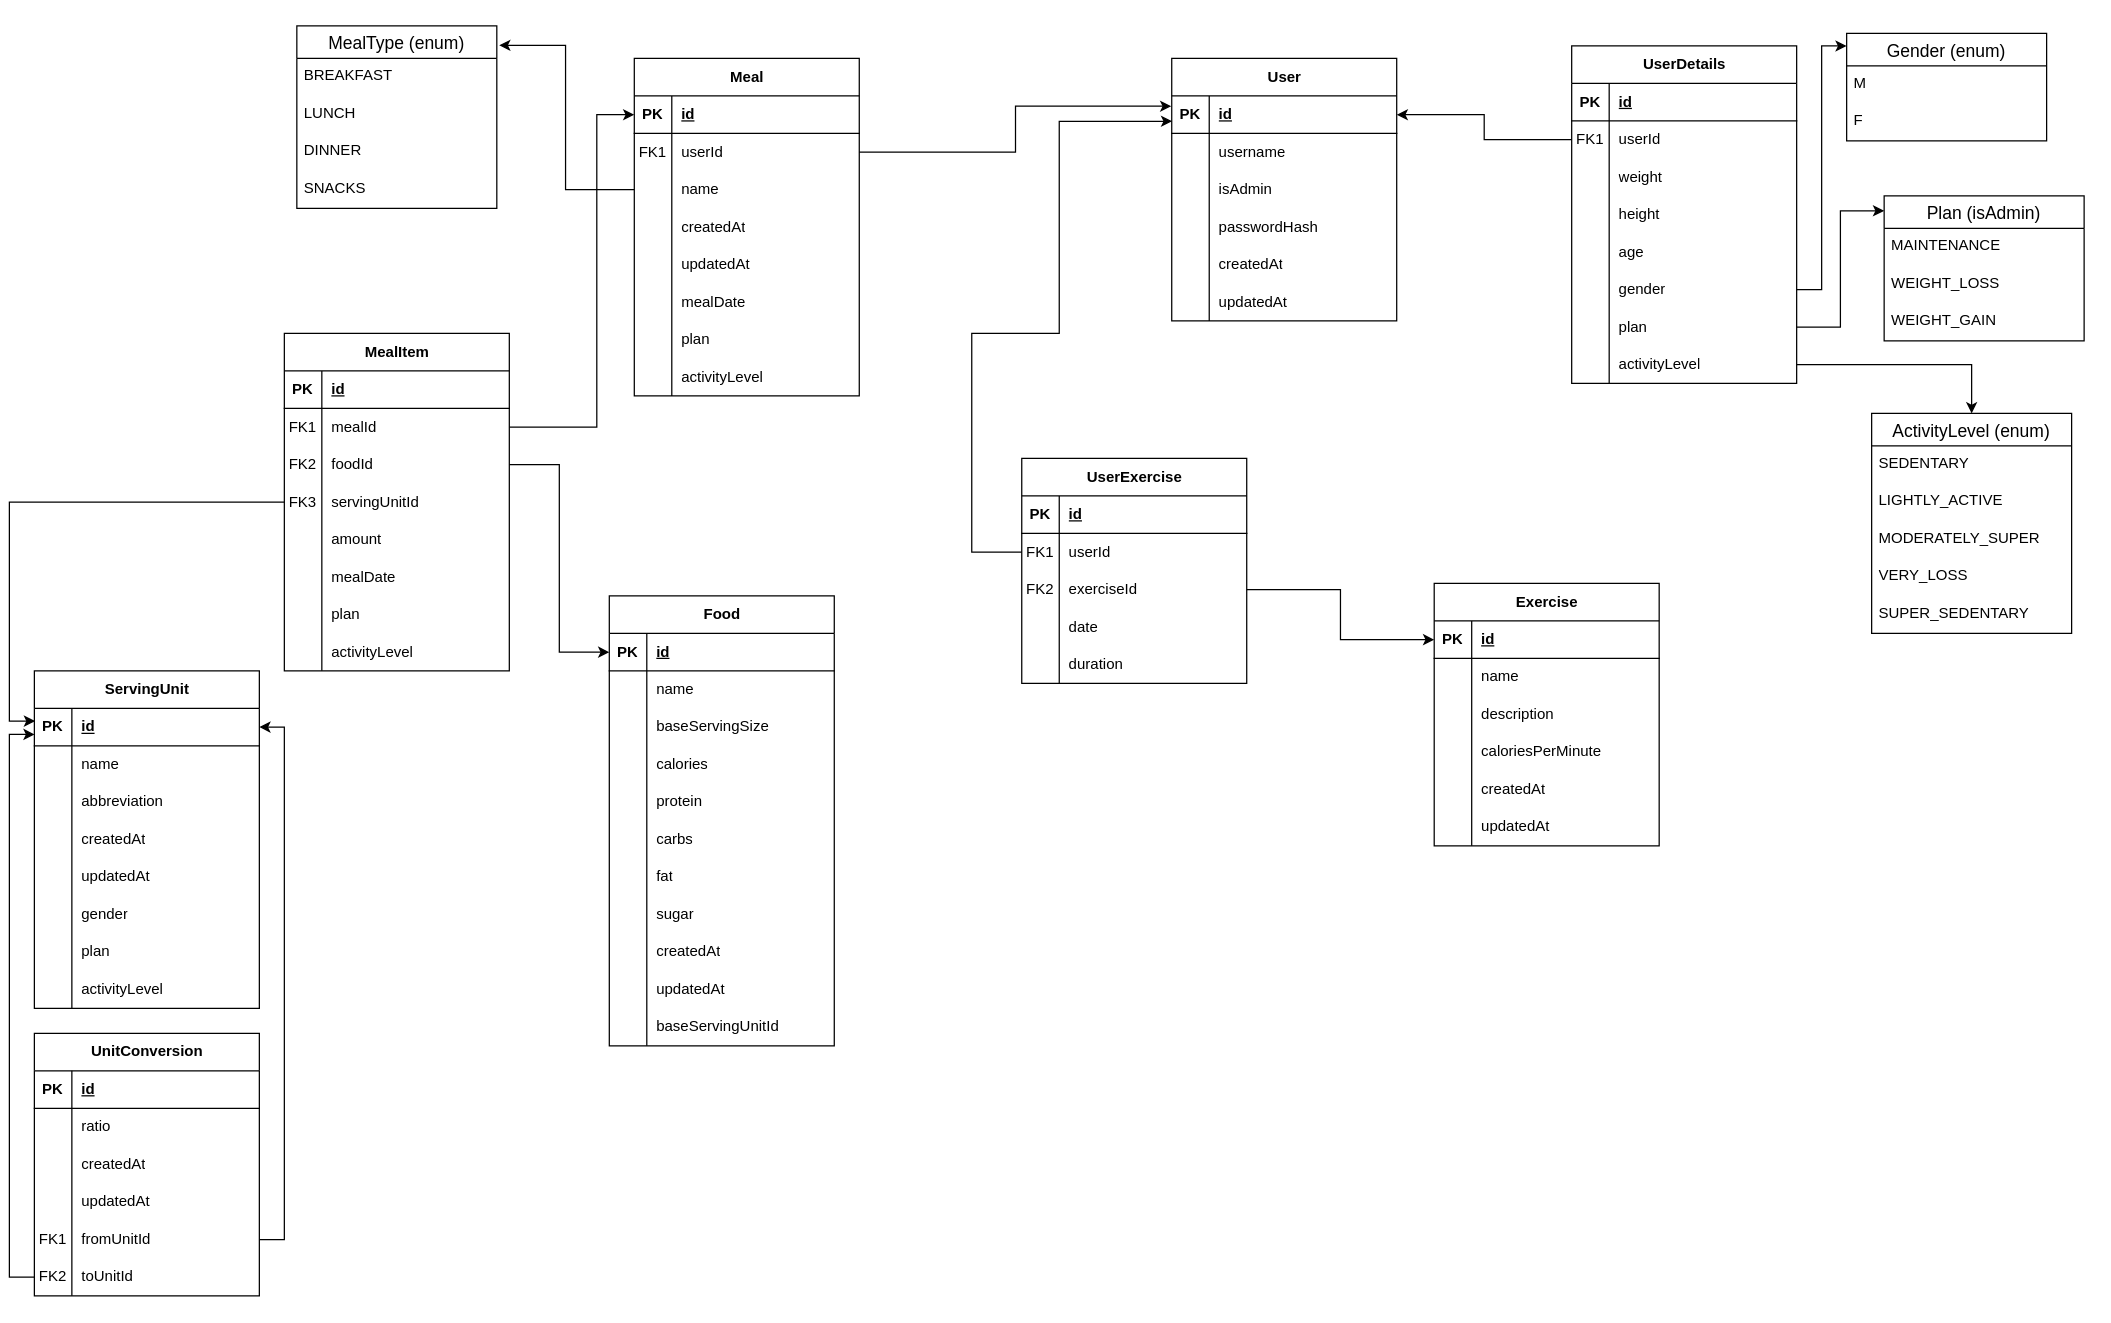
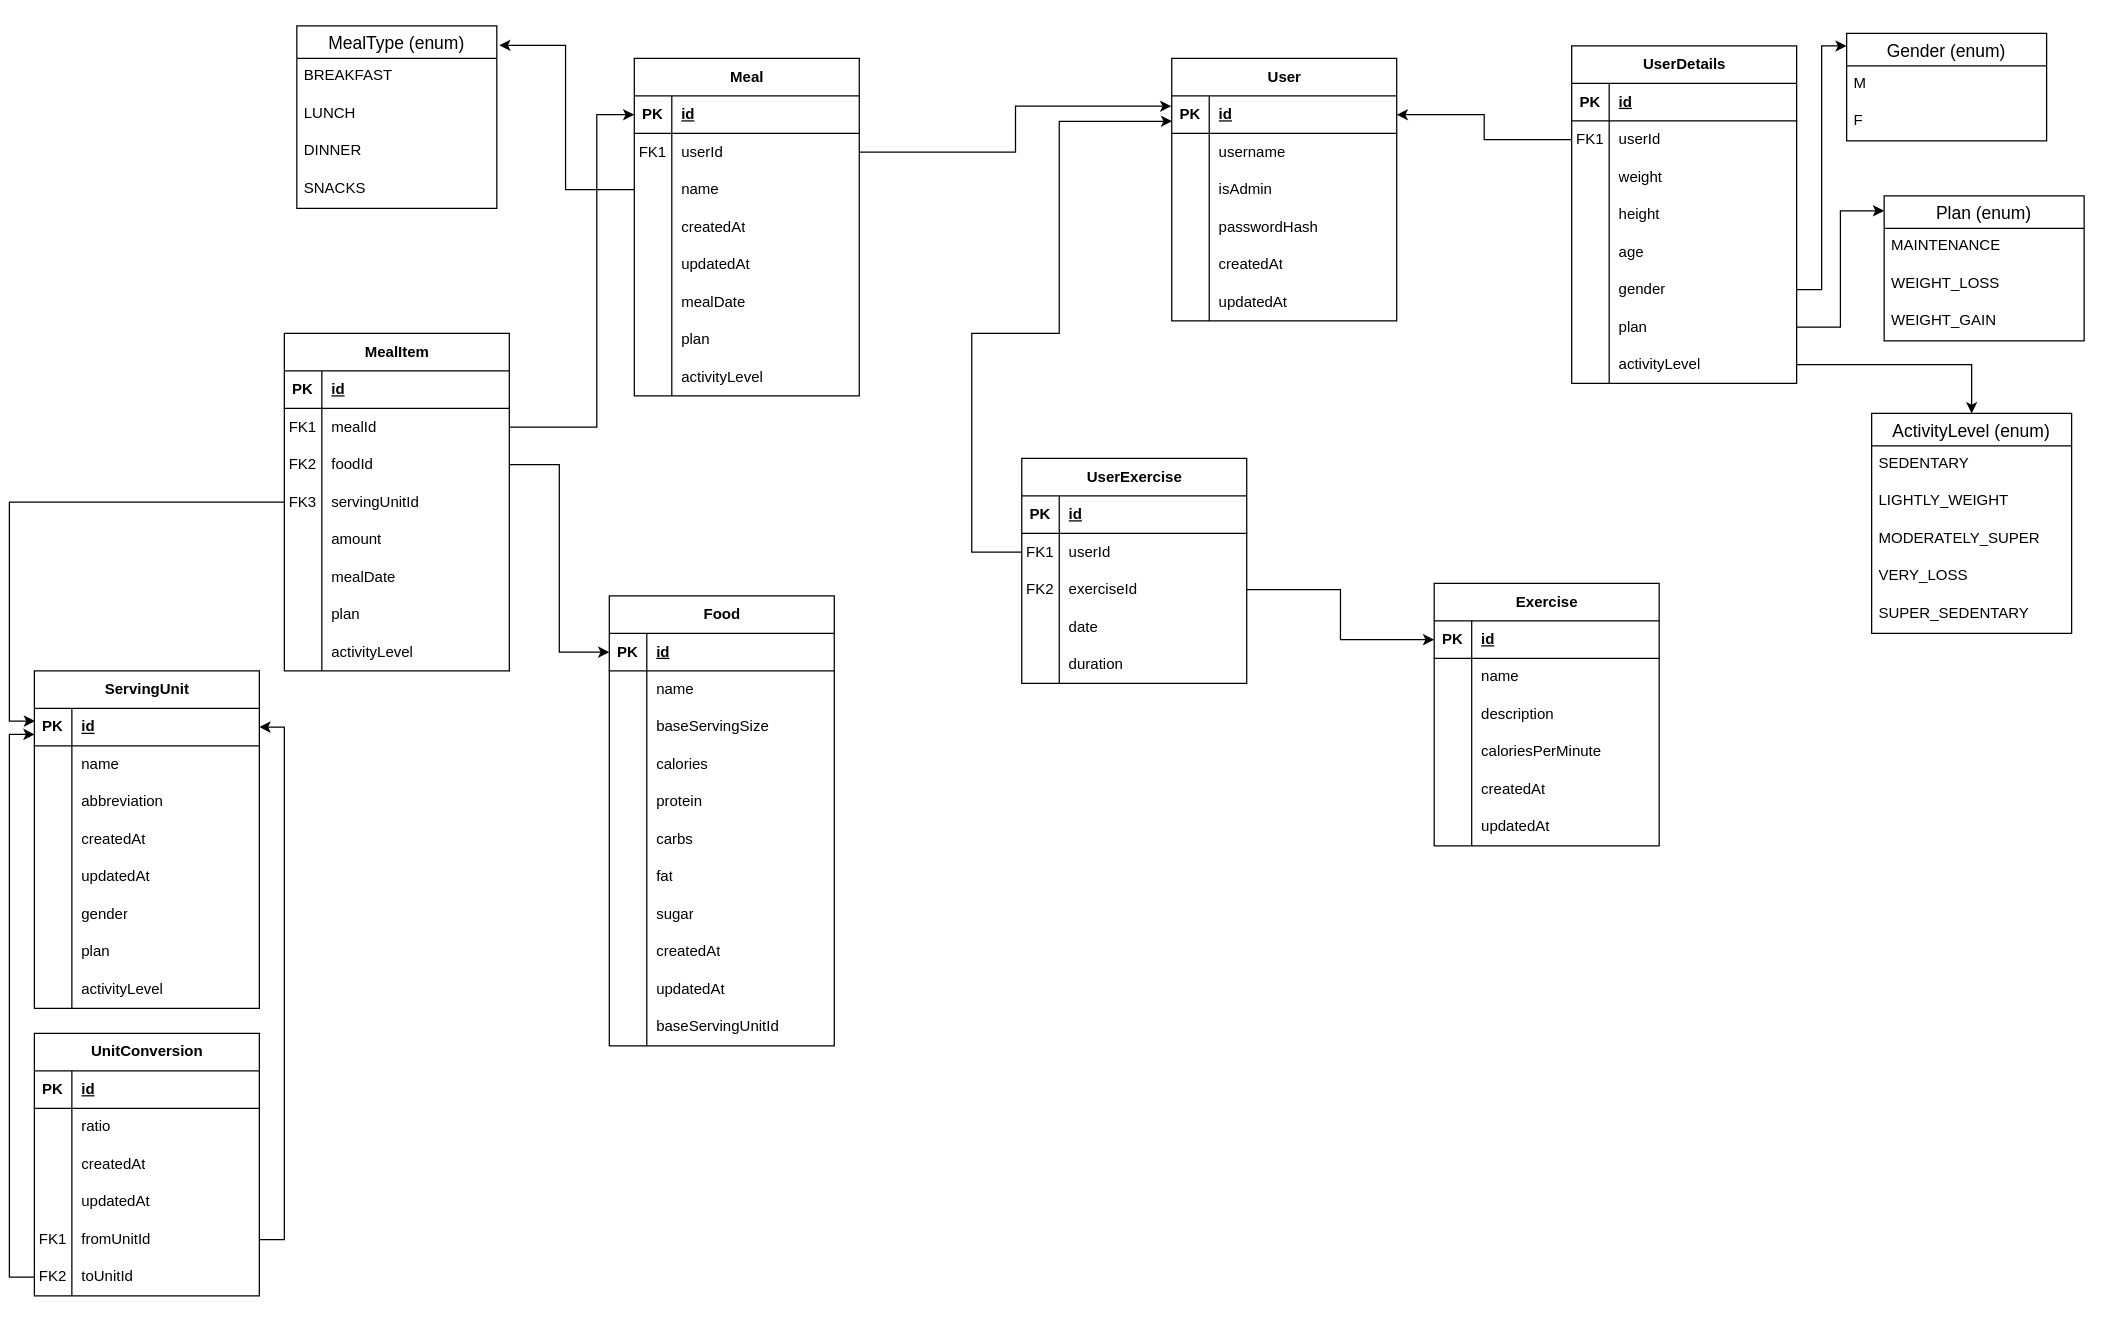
(1984, 213) -> (1984, 213)
(1938, 501) -> (1938, 501)
